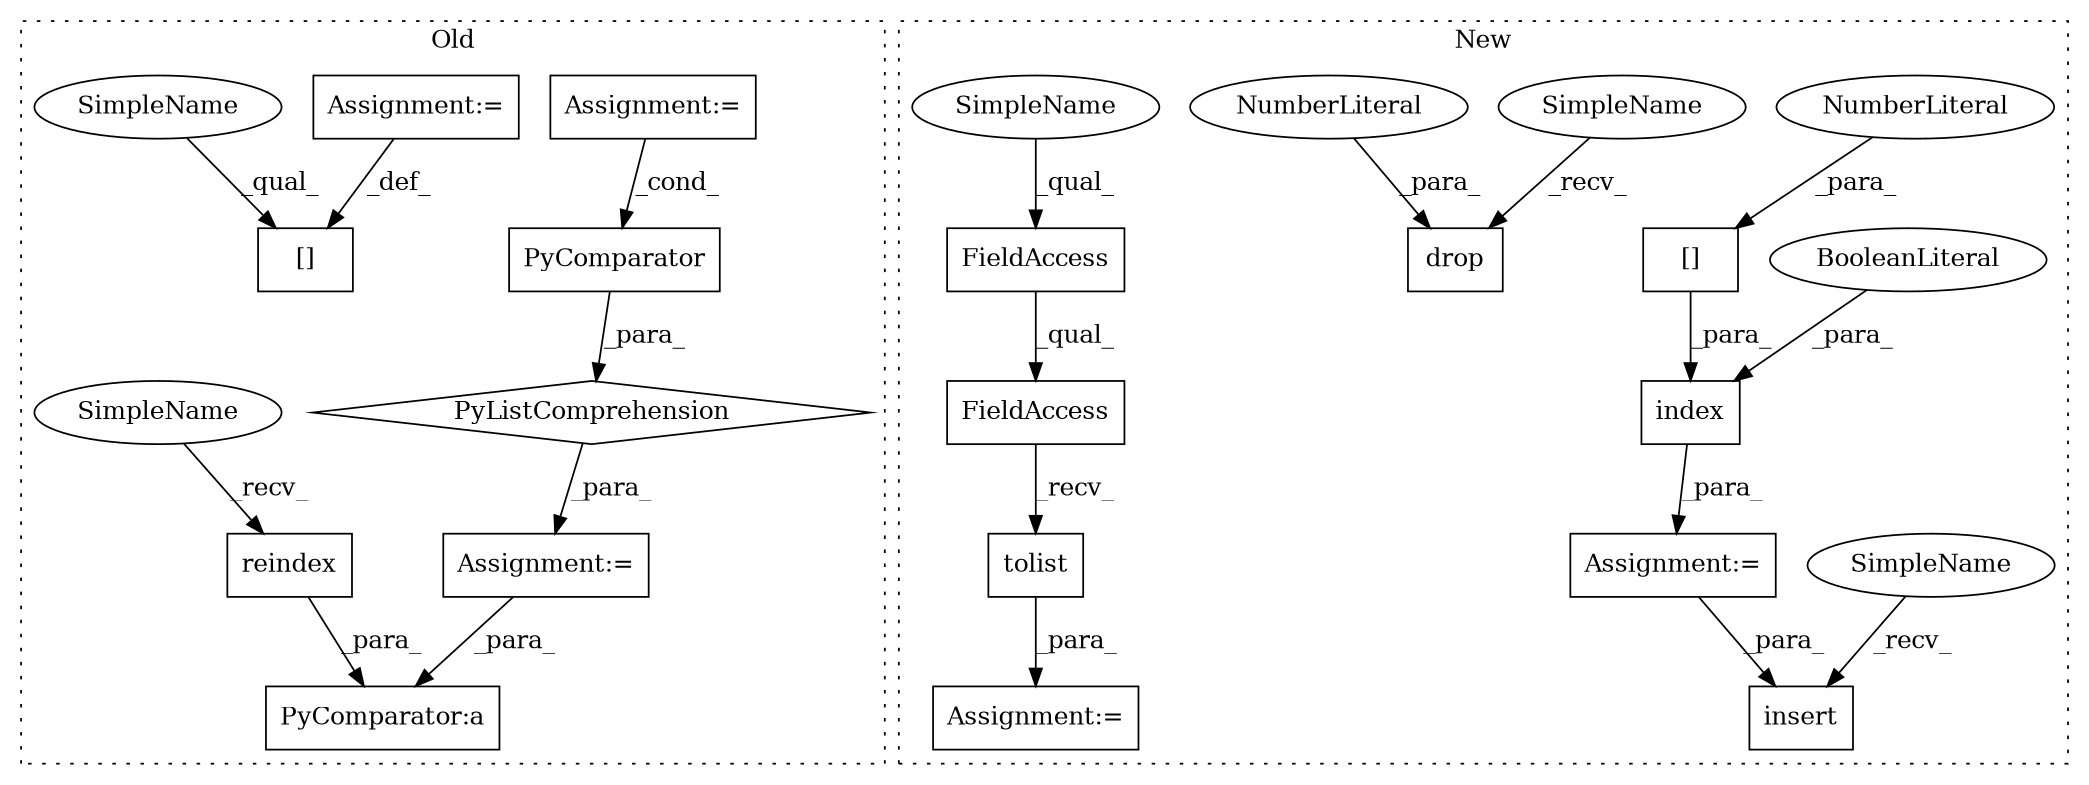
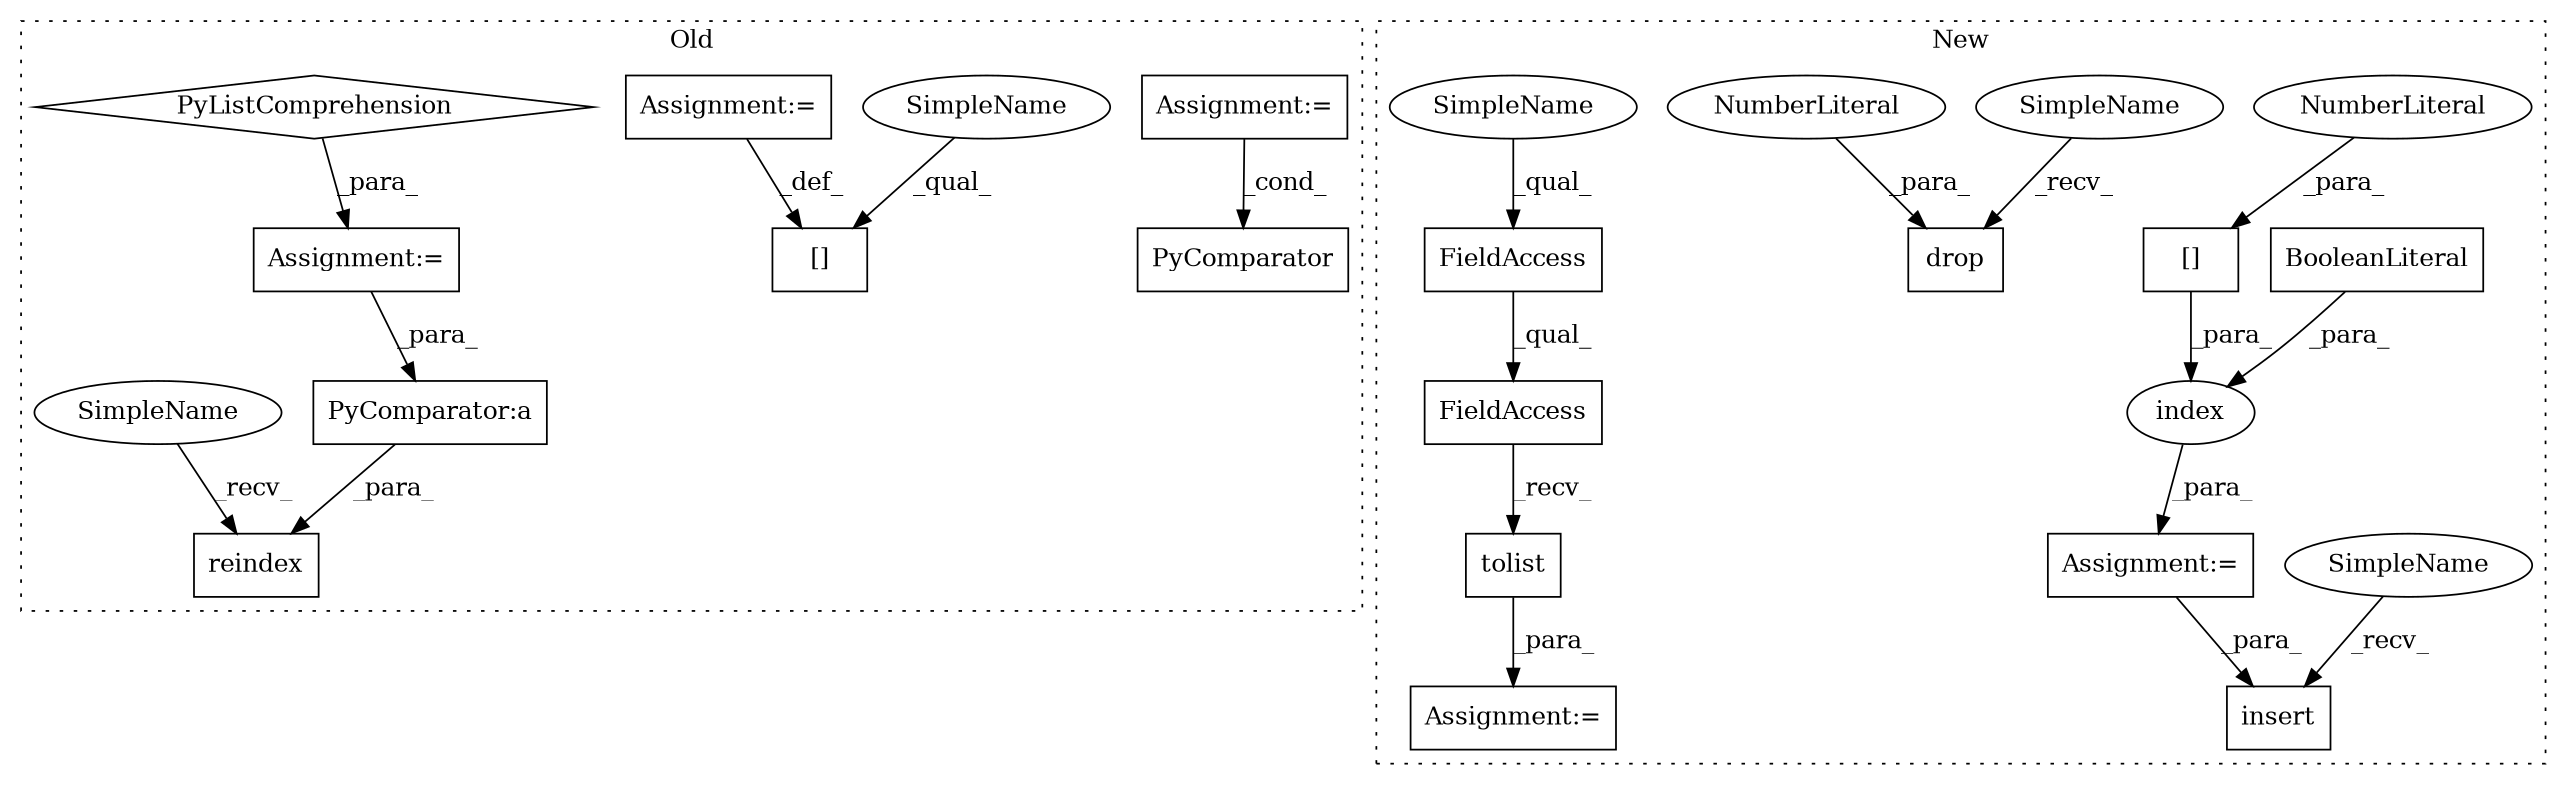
(1908, 260) -> (2377, 260)
(604, 328) -> none
(1691, 413) -> (2191, 413)
(332, 634) -> (350, 483)
